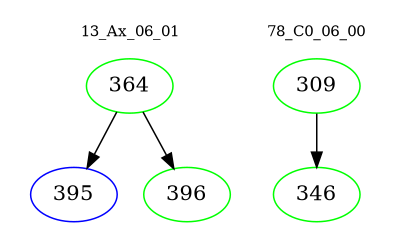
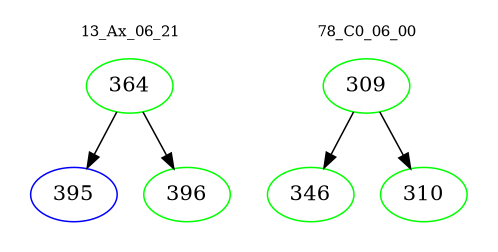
(130, 32) -> (130, 32)
none -> (424, 195)
